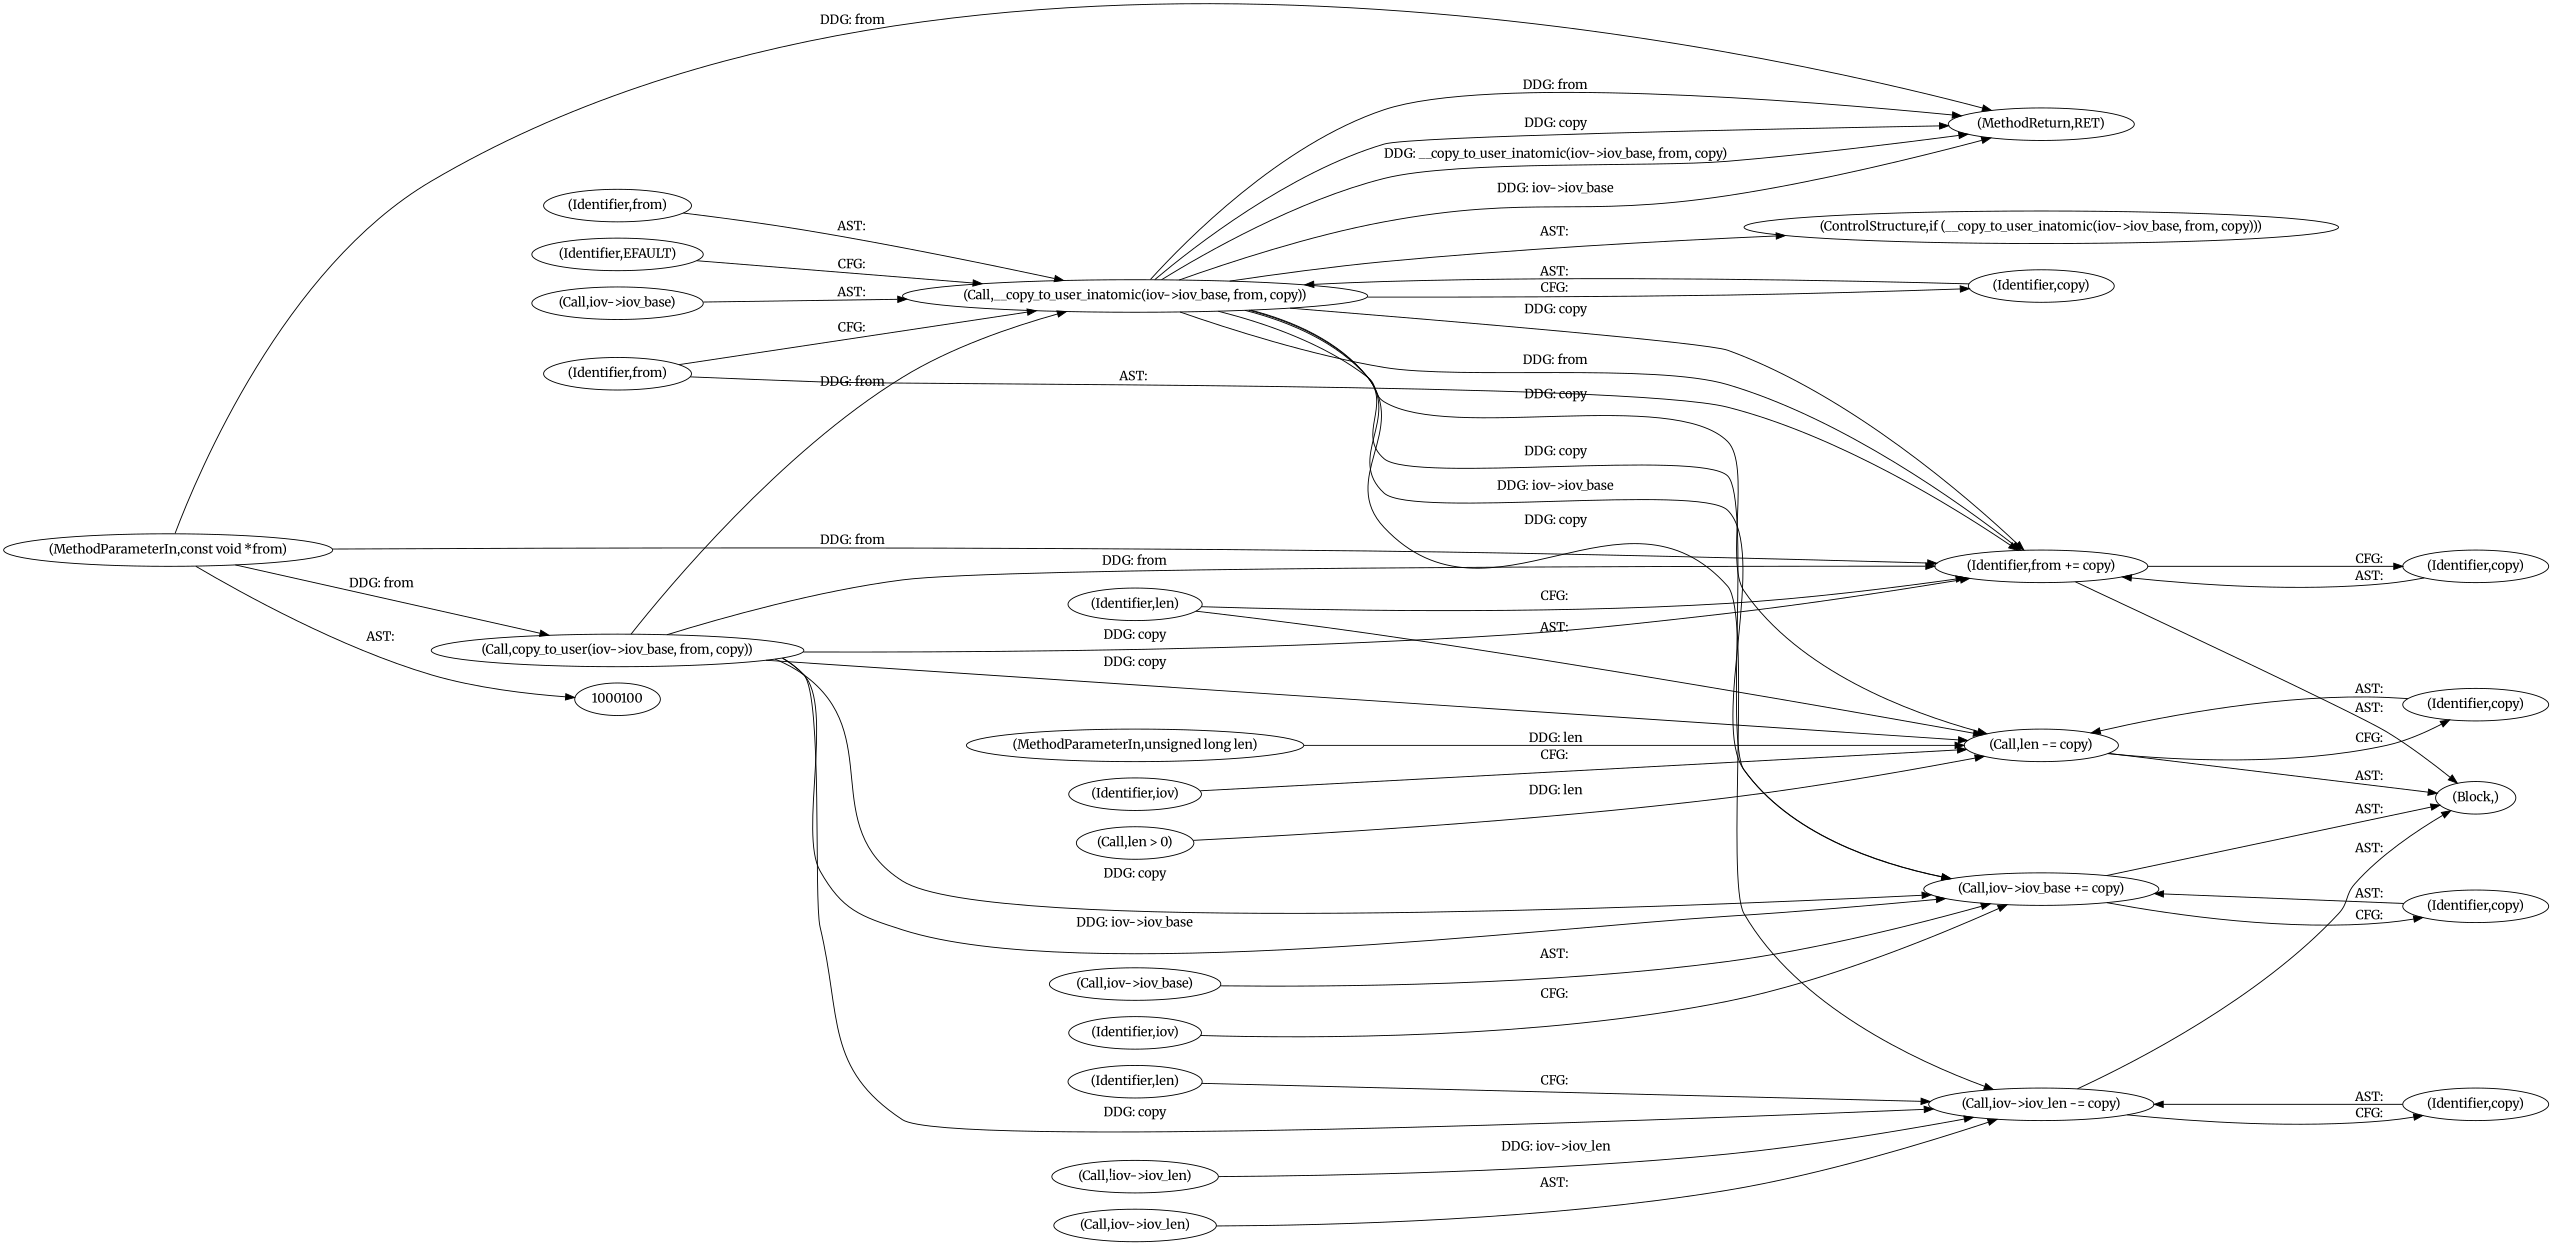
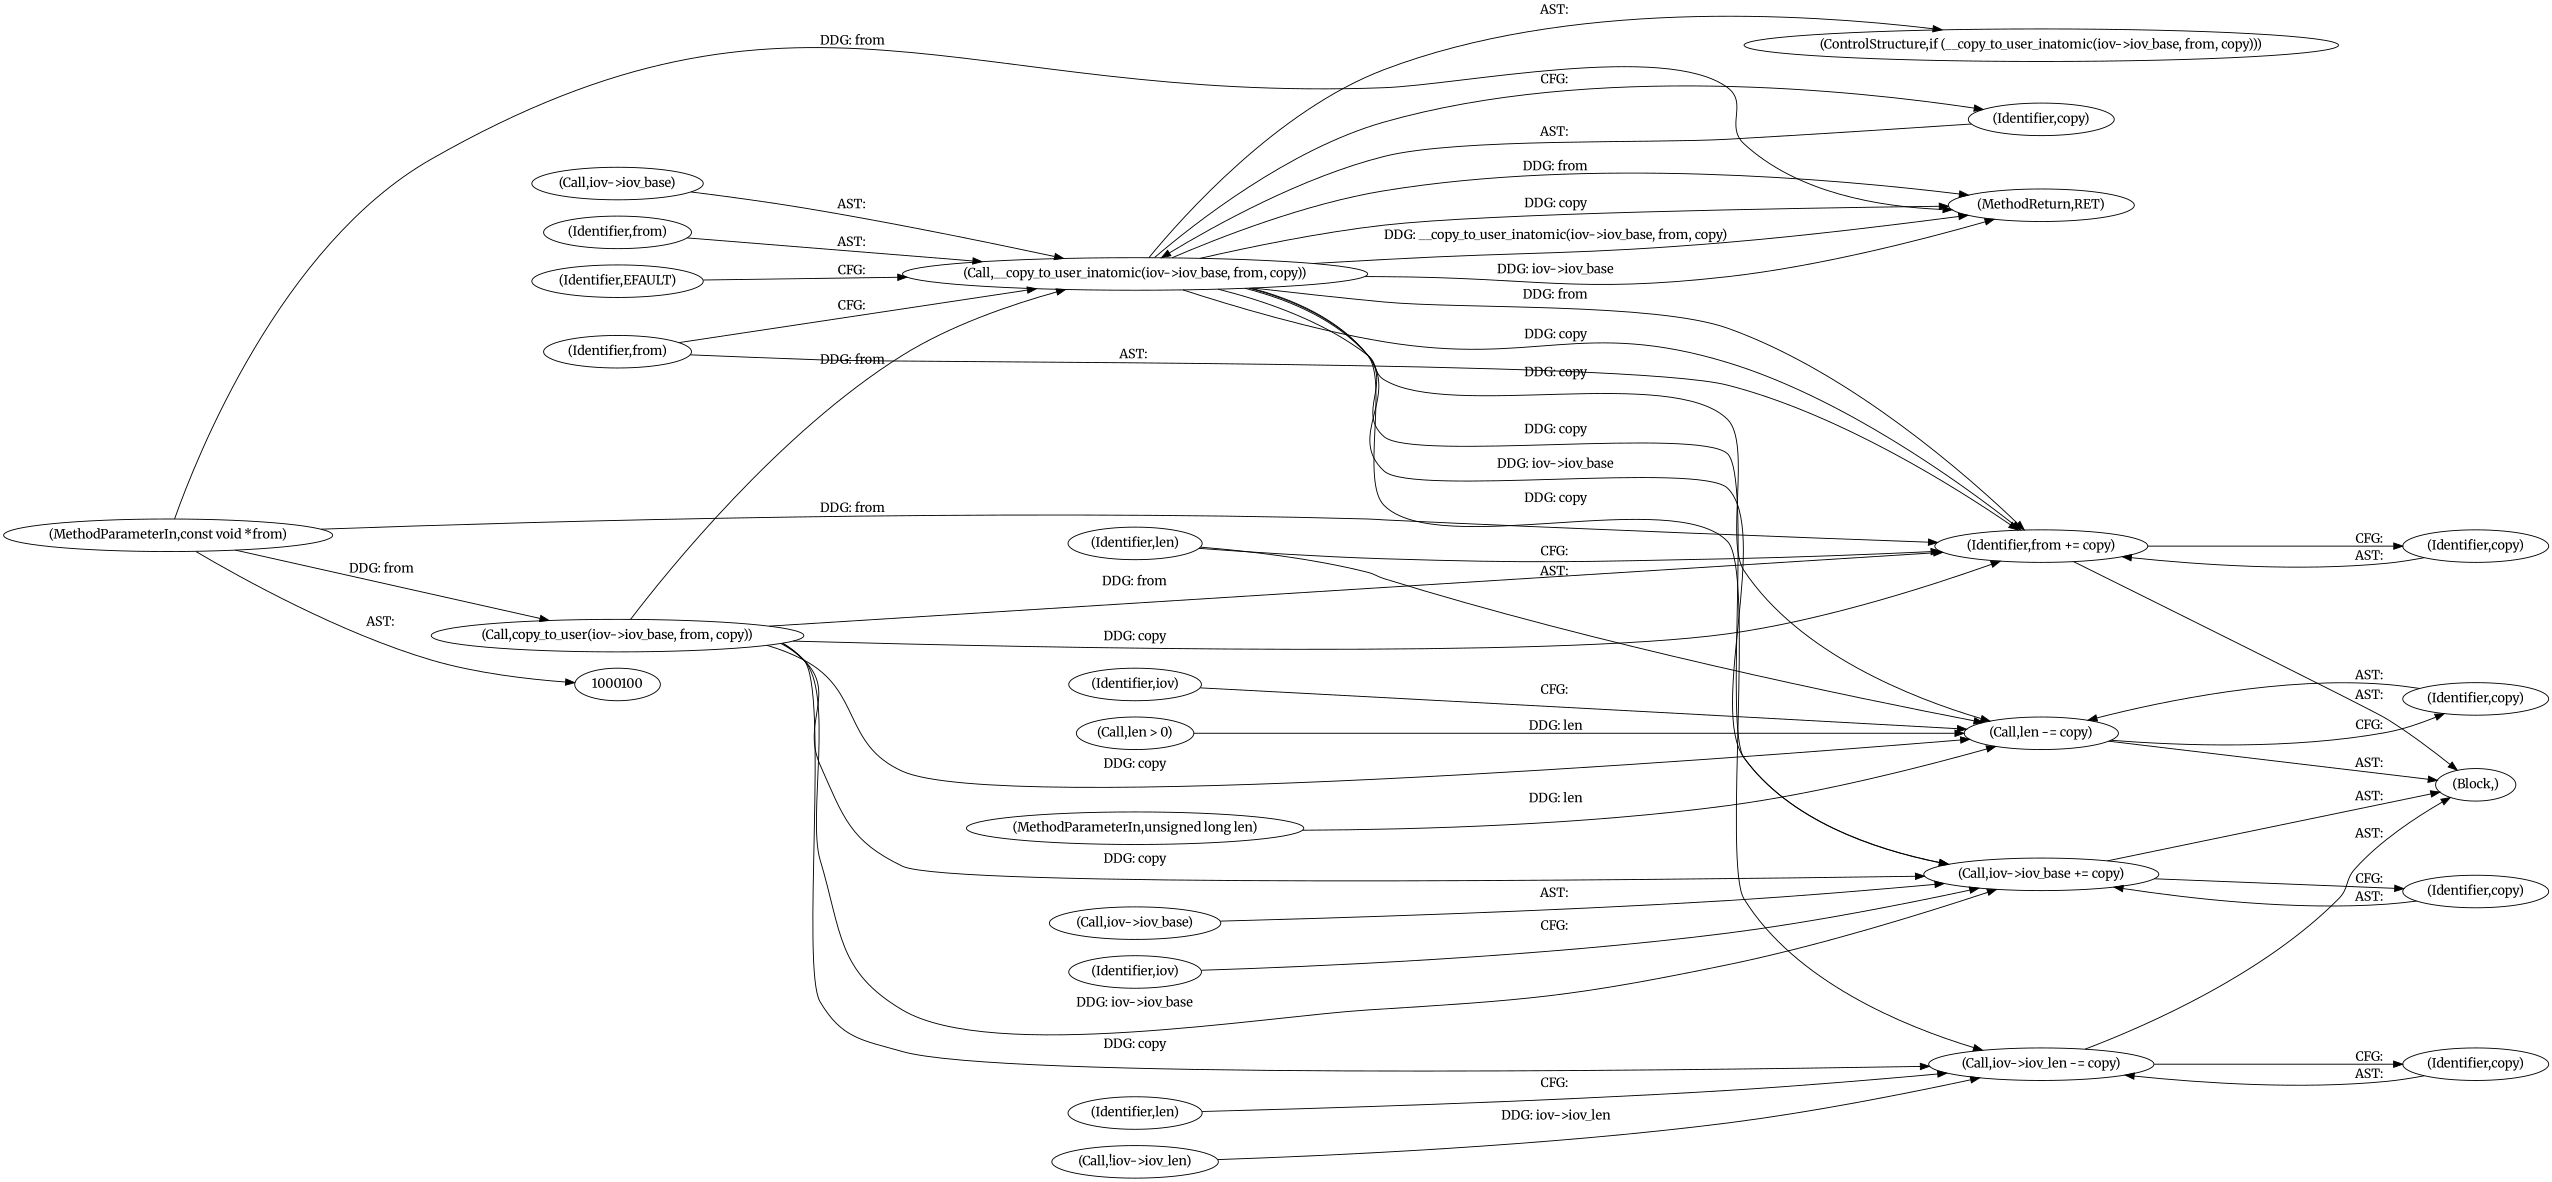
(1135, 1226) -> none
